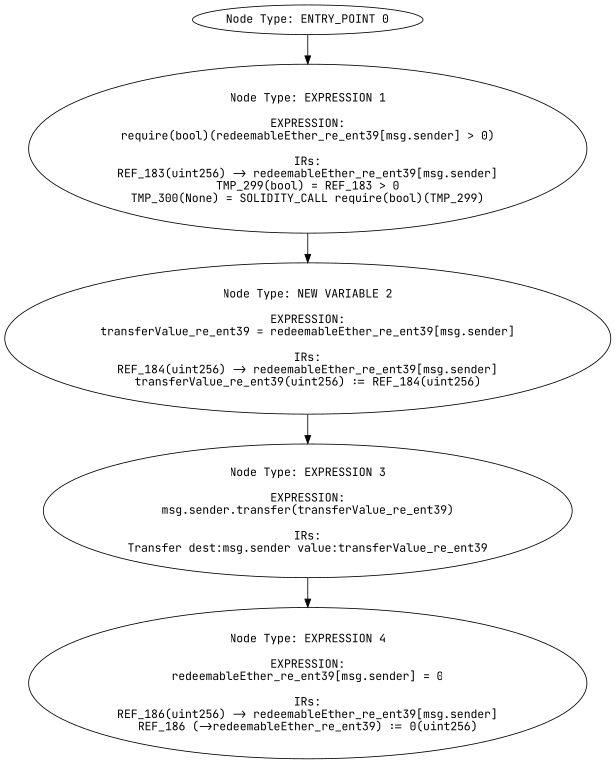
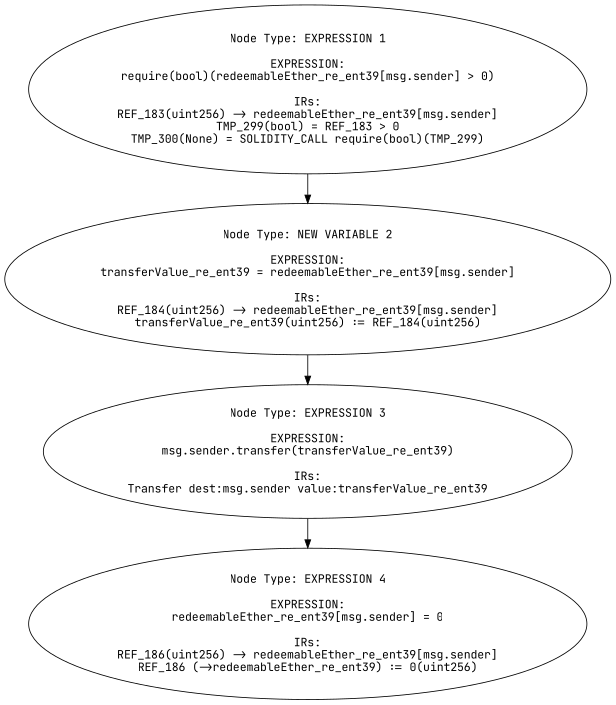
(308, 20) -> none
